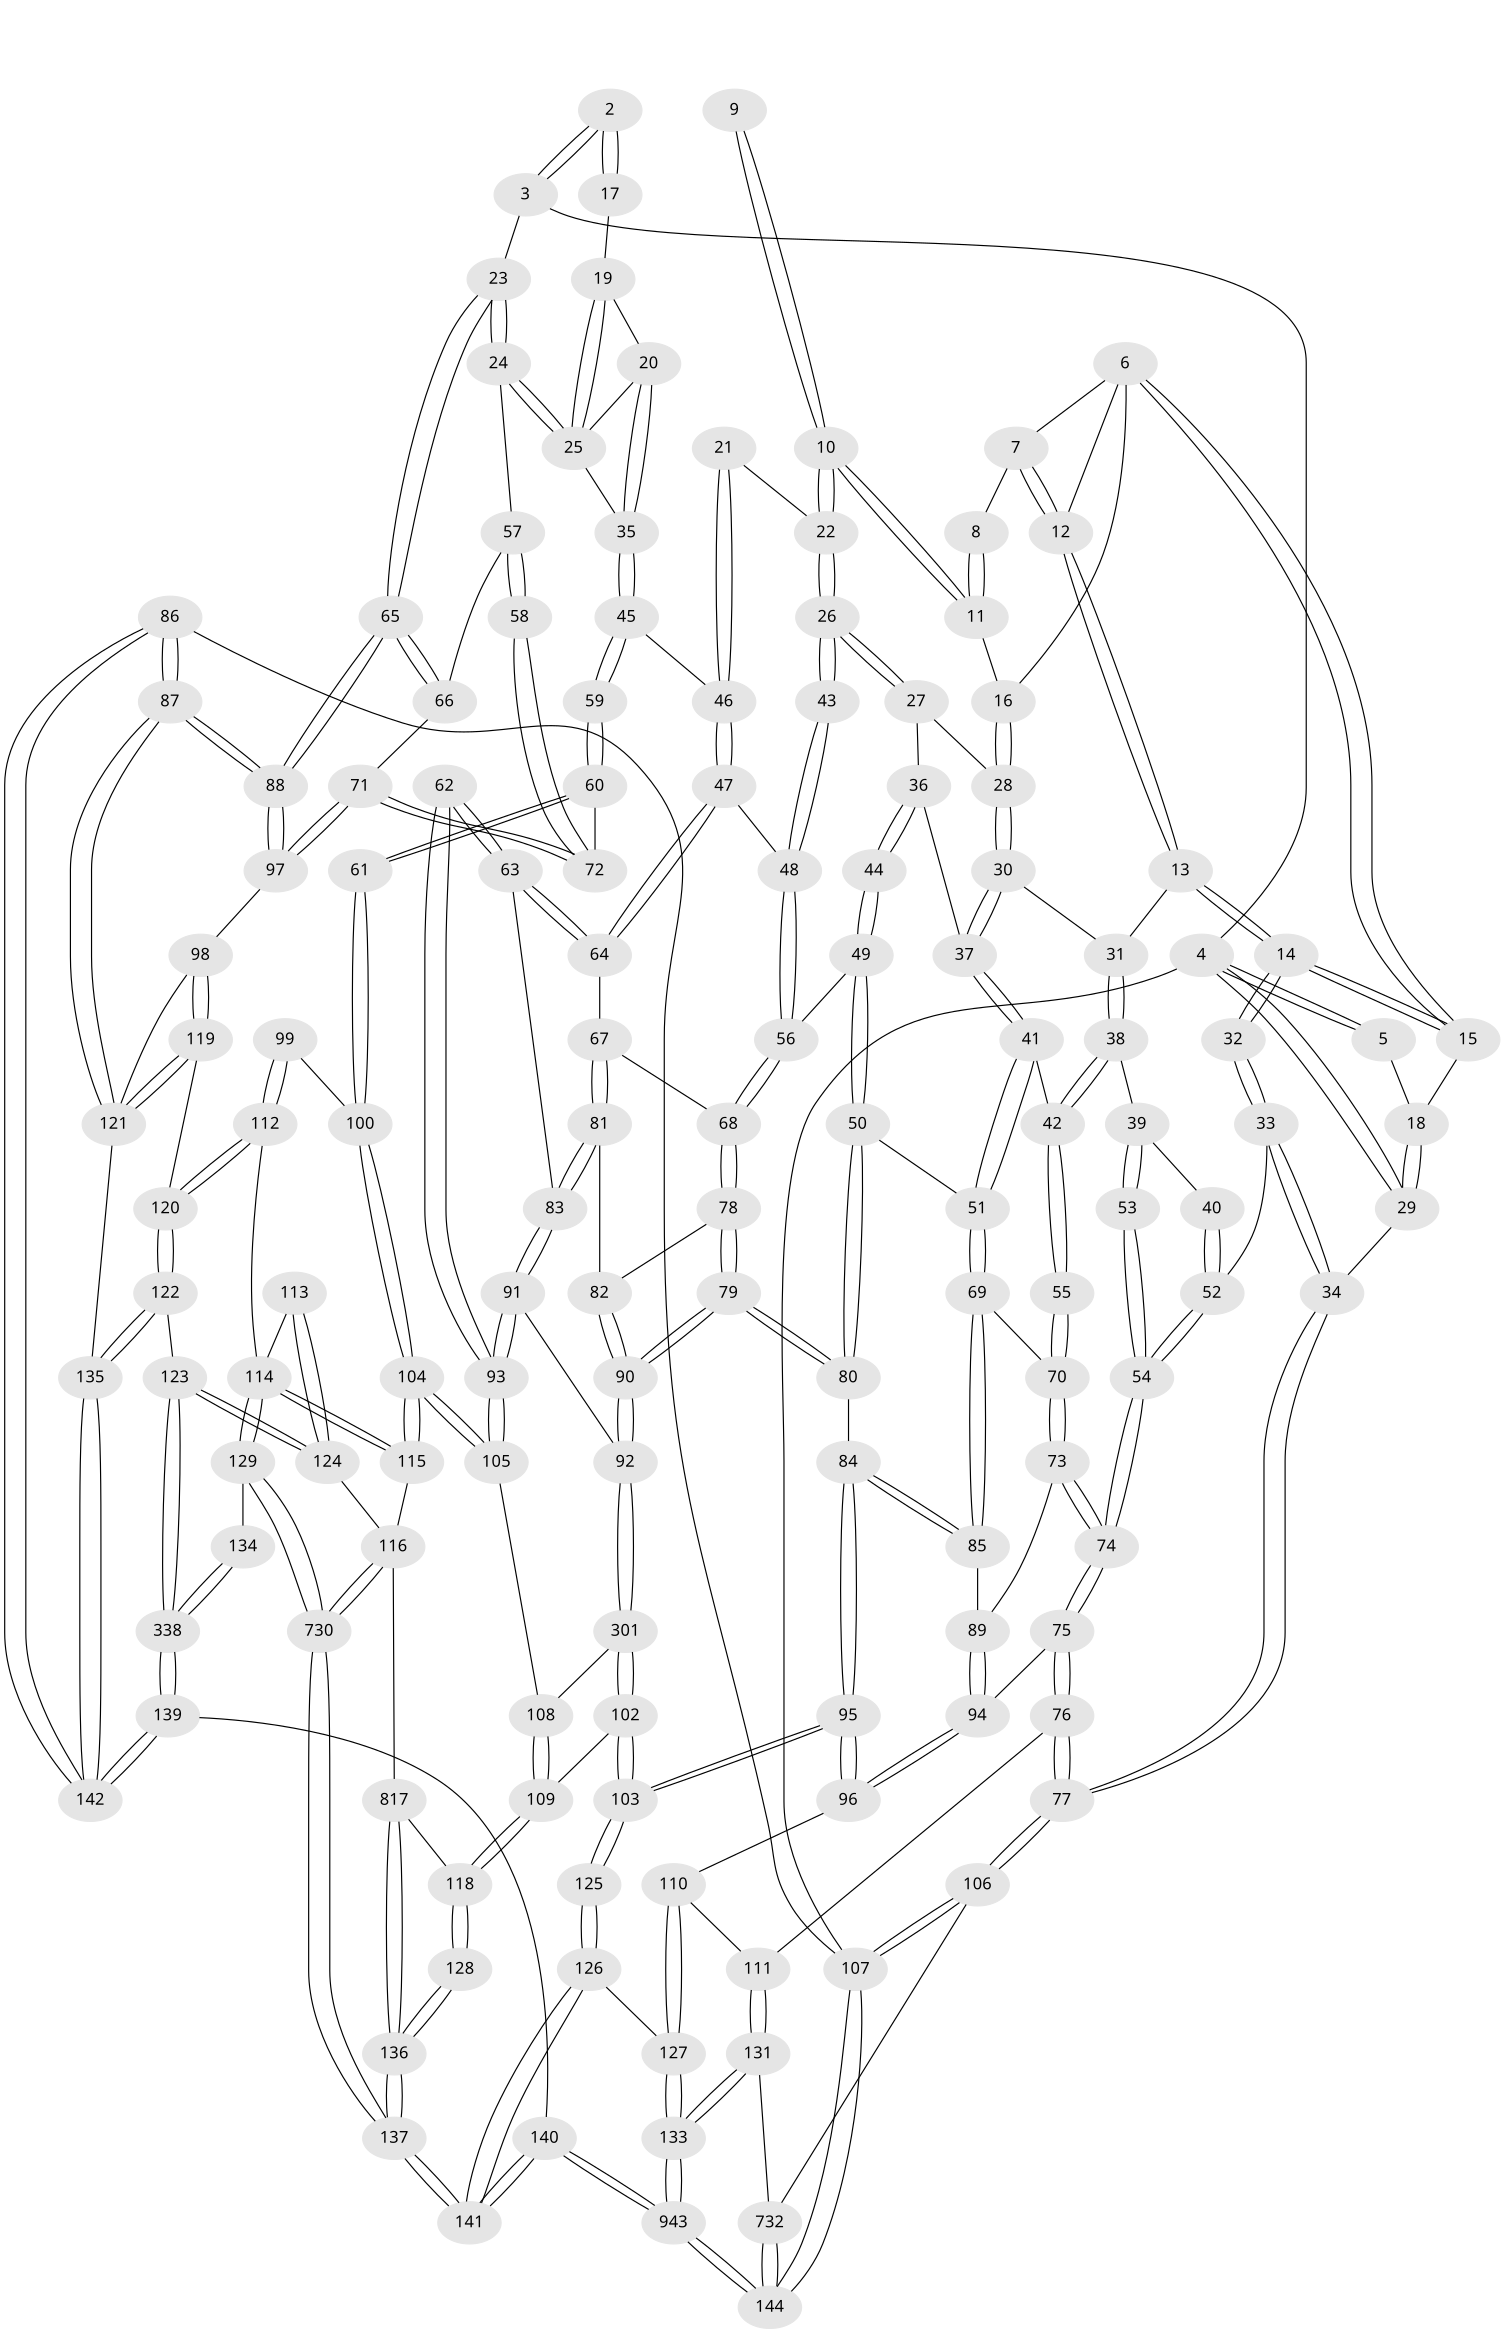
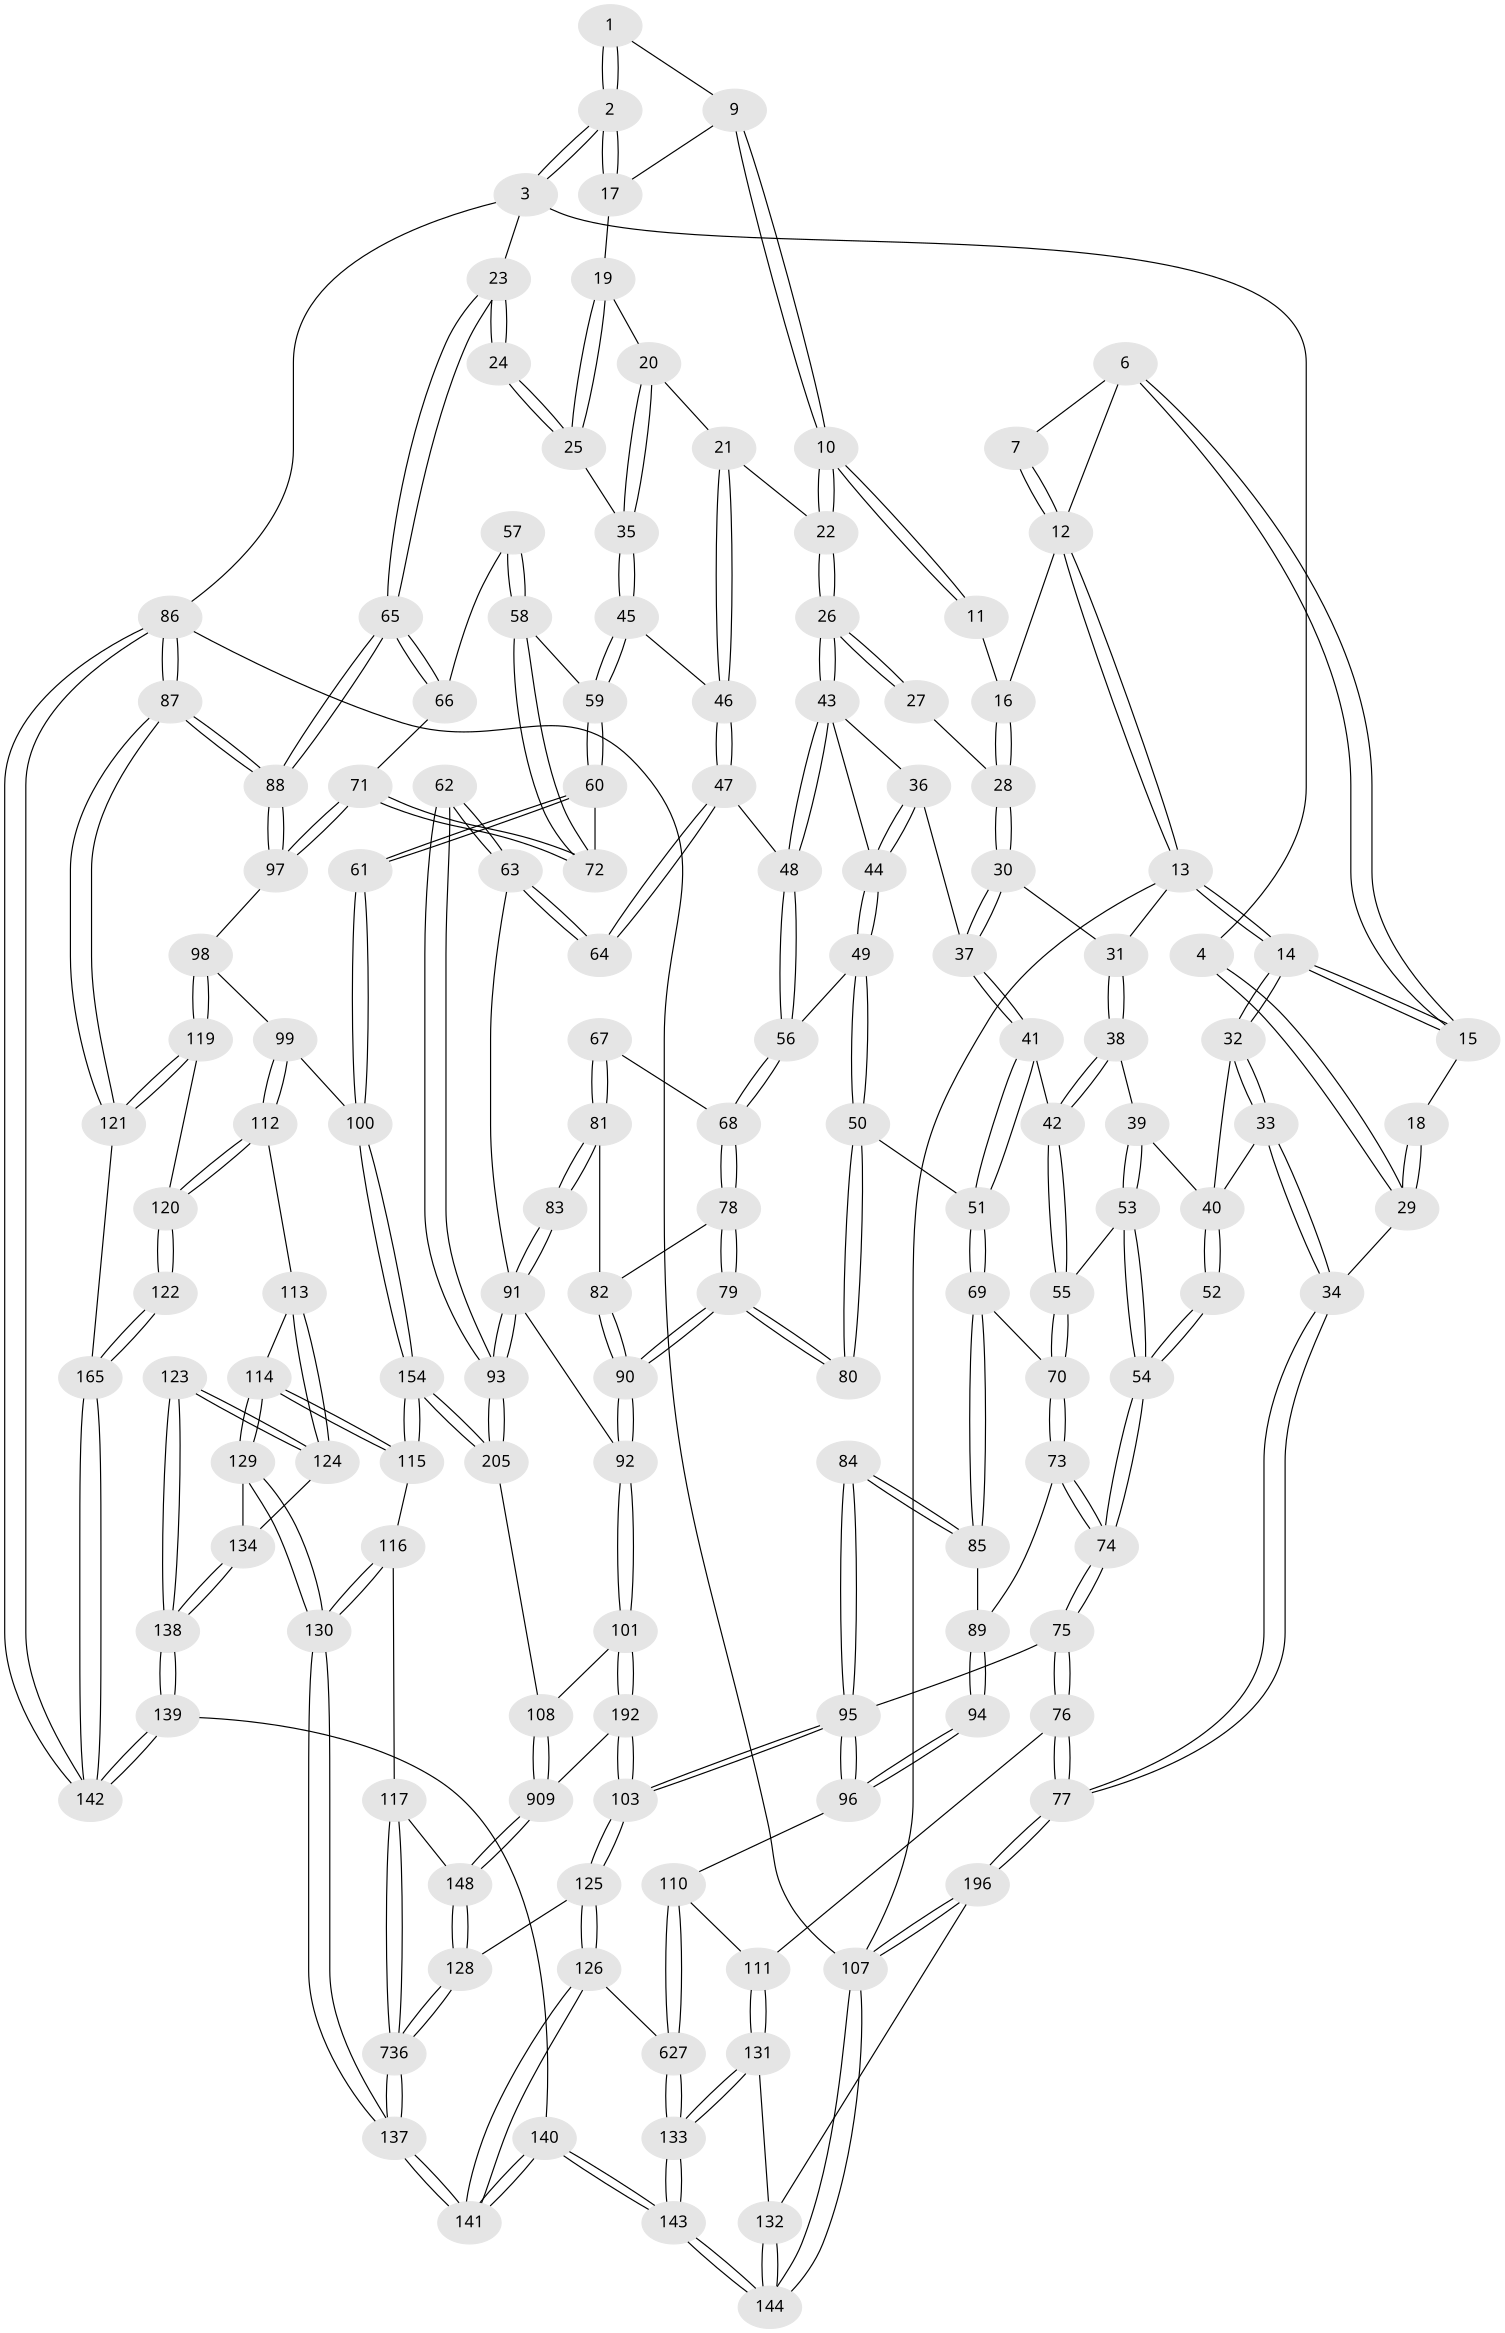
none -> (610, 26)
none -> (673, 153)
none -> (293, 363)
(611, 406) -> (687, 406)
(506, 448) -> none
(976, 533) -> none
(1106, 546) -> (1032, 617)
none -> (557, 660)
(918, 744) -> (873, 744)
none -> (851, 786)
(600, 998) -> none
(149, 1037) -> (243, 997)
(533, 1040) -> (491, 1082)
(1384, 1040) -> none
none -> (1221, 1124)
(1259, 1214) -> (1239, 1167)
(252, 1251) -> (280, 1209)
none -> (1095, 1251)
(782, 1300) -> (913, 1372)
(170, 1336) -> none
(90, 1378) -> (90, 1378)
(412, 1378) -> (412, 1378)
(849, 1420) -> none
(496, 1462) -> (496, 1462)
(360, 1505) -> (290, 1500)
(168, 1631) -> (168, 1631)
(319, 1631) -> (319, 1631)
(626, 1631) -> (626, 1631)
(1020, 1673) -> (958, 1677)
(626, 1716) -> (626, 1716)
(394, 1800) -> (394, 1800)
(541, 1800) -> (541, 1800)
(460, 1885) -> (460, 1885)
(978, 1885) -> (978, 1885)
none -> (522, 1928)
(394, 2054) -> (394, 2054)
(674, 2054) -> (674, 2054)
(674, 2223) -> (674, 2223)
(770, 2223) -> (770, 2223)
